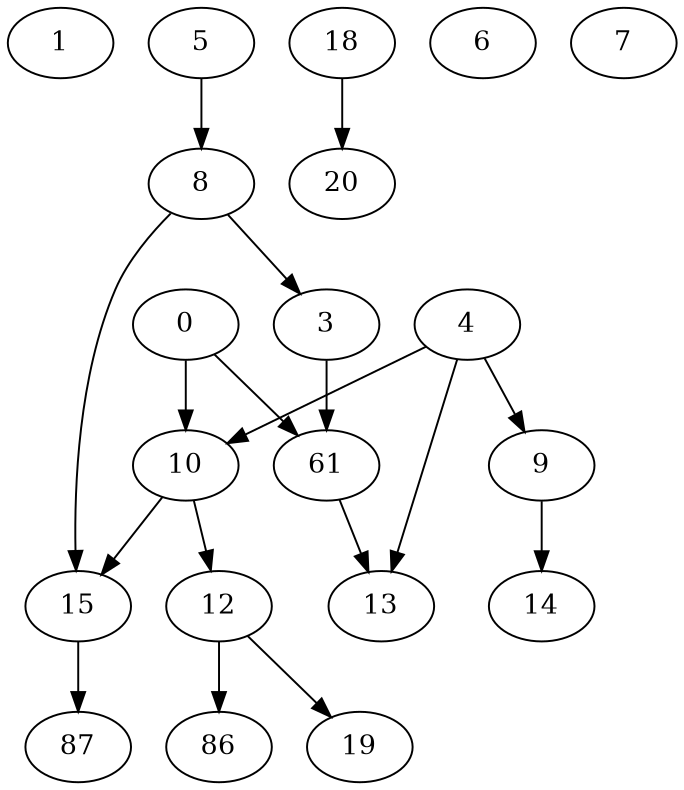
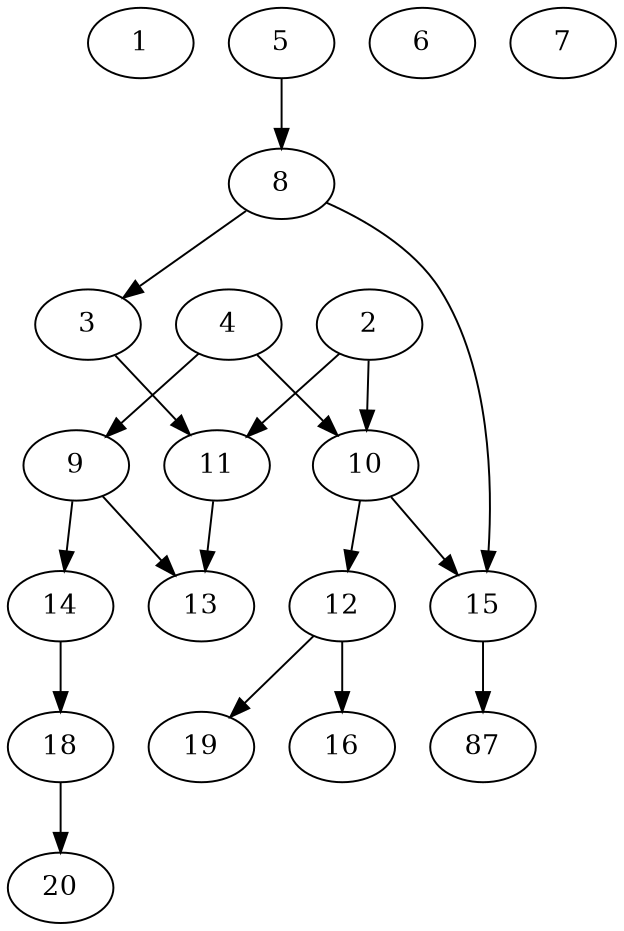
(186, 325) -> (370, 325)
(427, 456) -> (132, 529)
(327, 465) -> (217, 465)
none -> (61, 667)
(219, 747) -> (342, 747)
